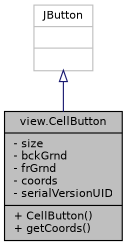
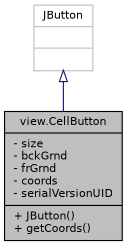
(53, 216) -> (45, 216)
